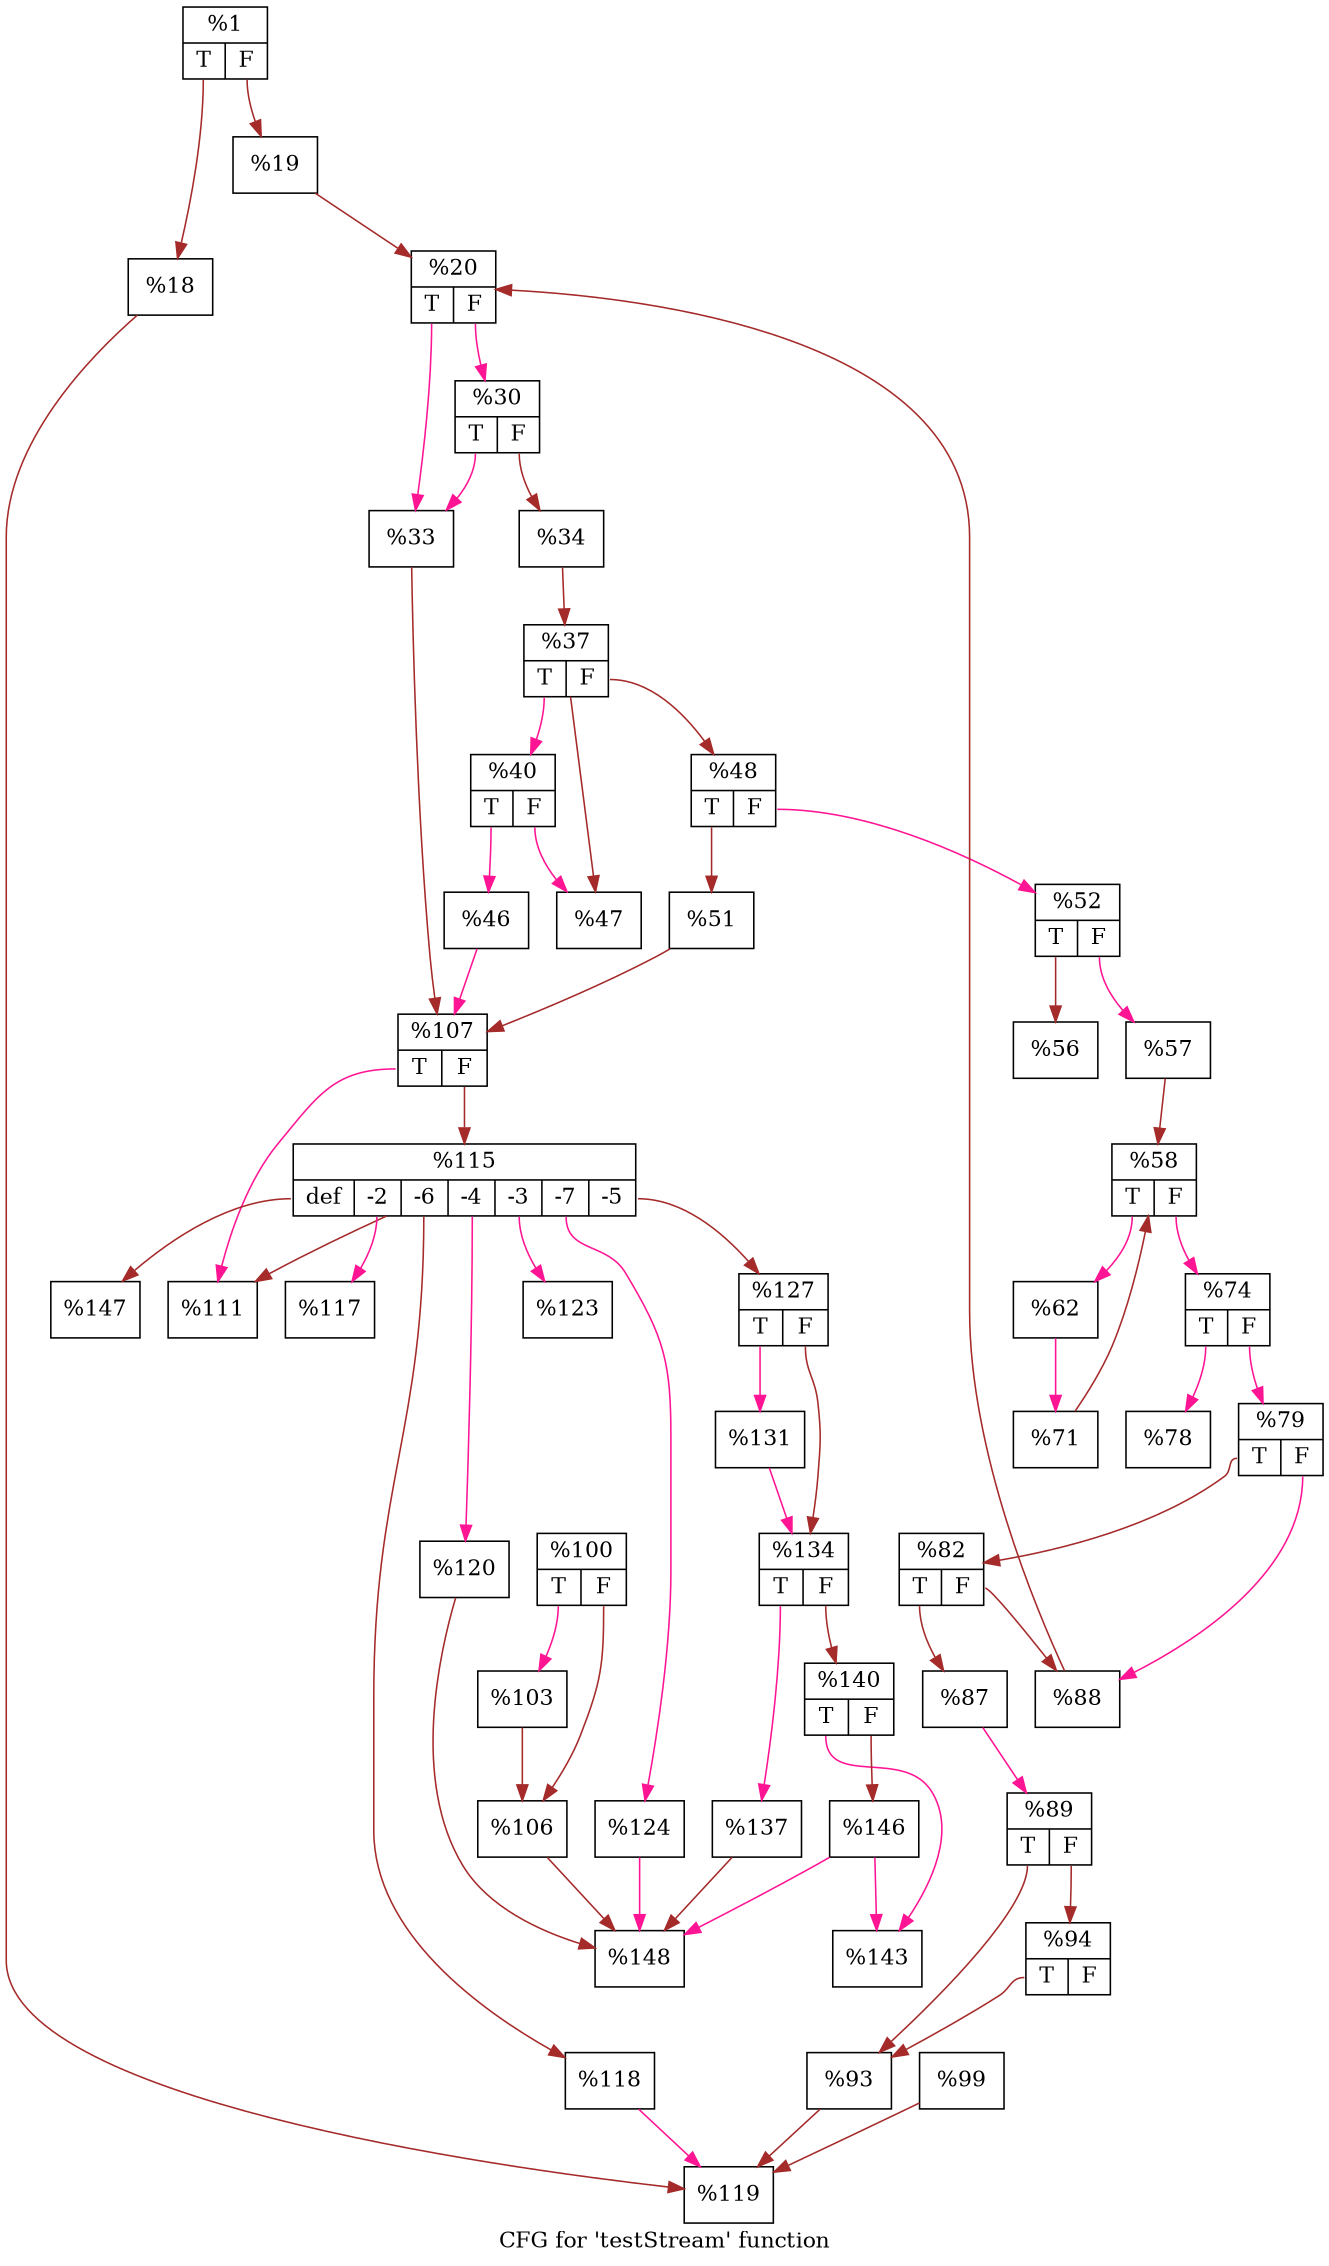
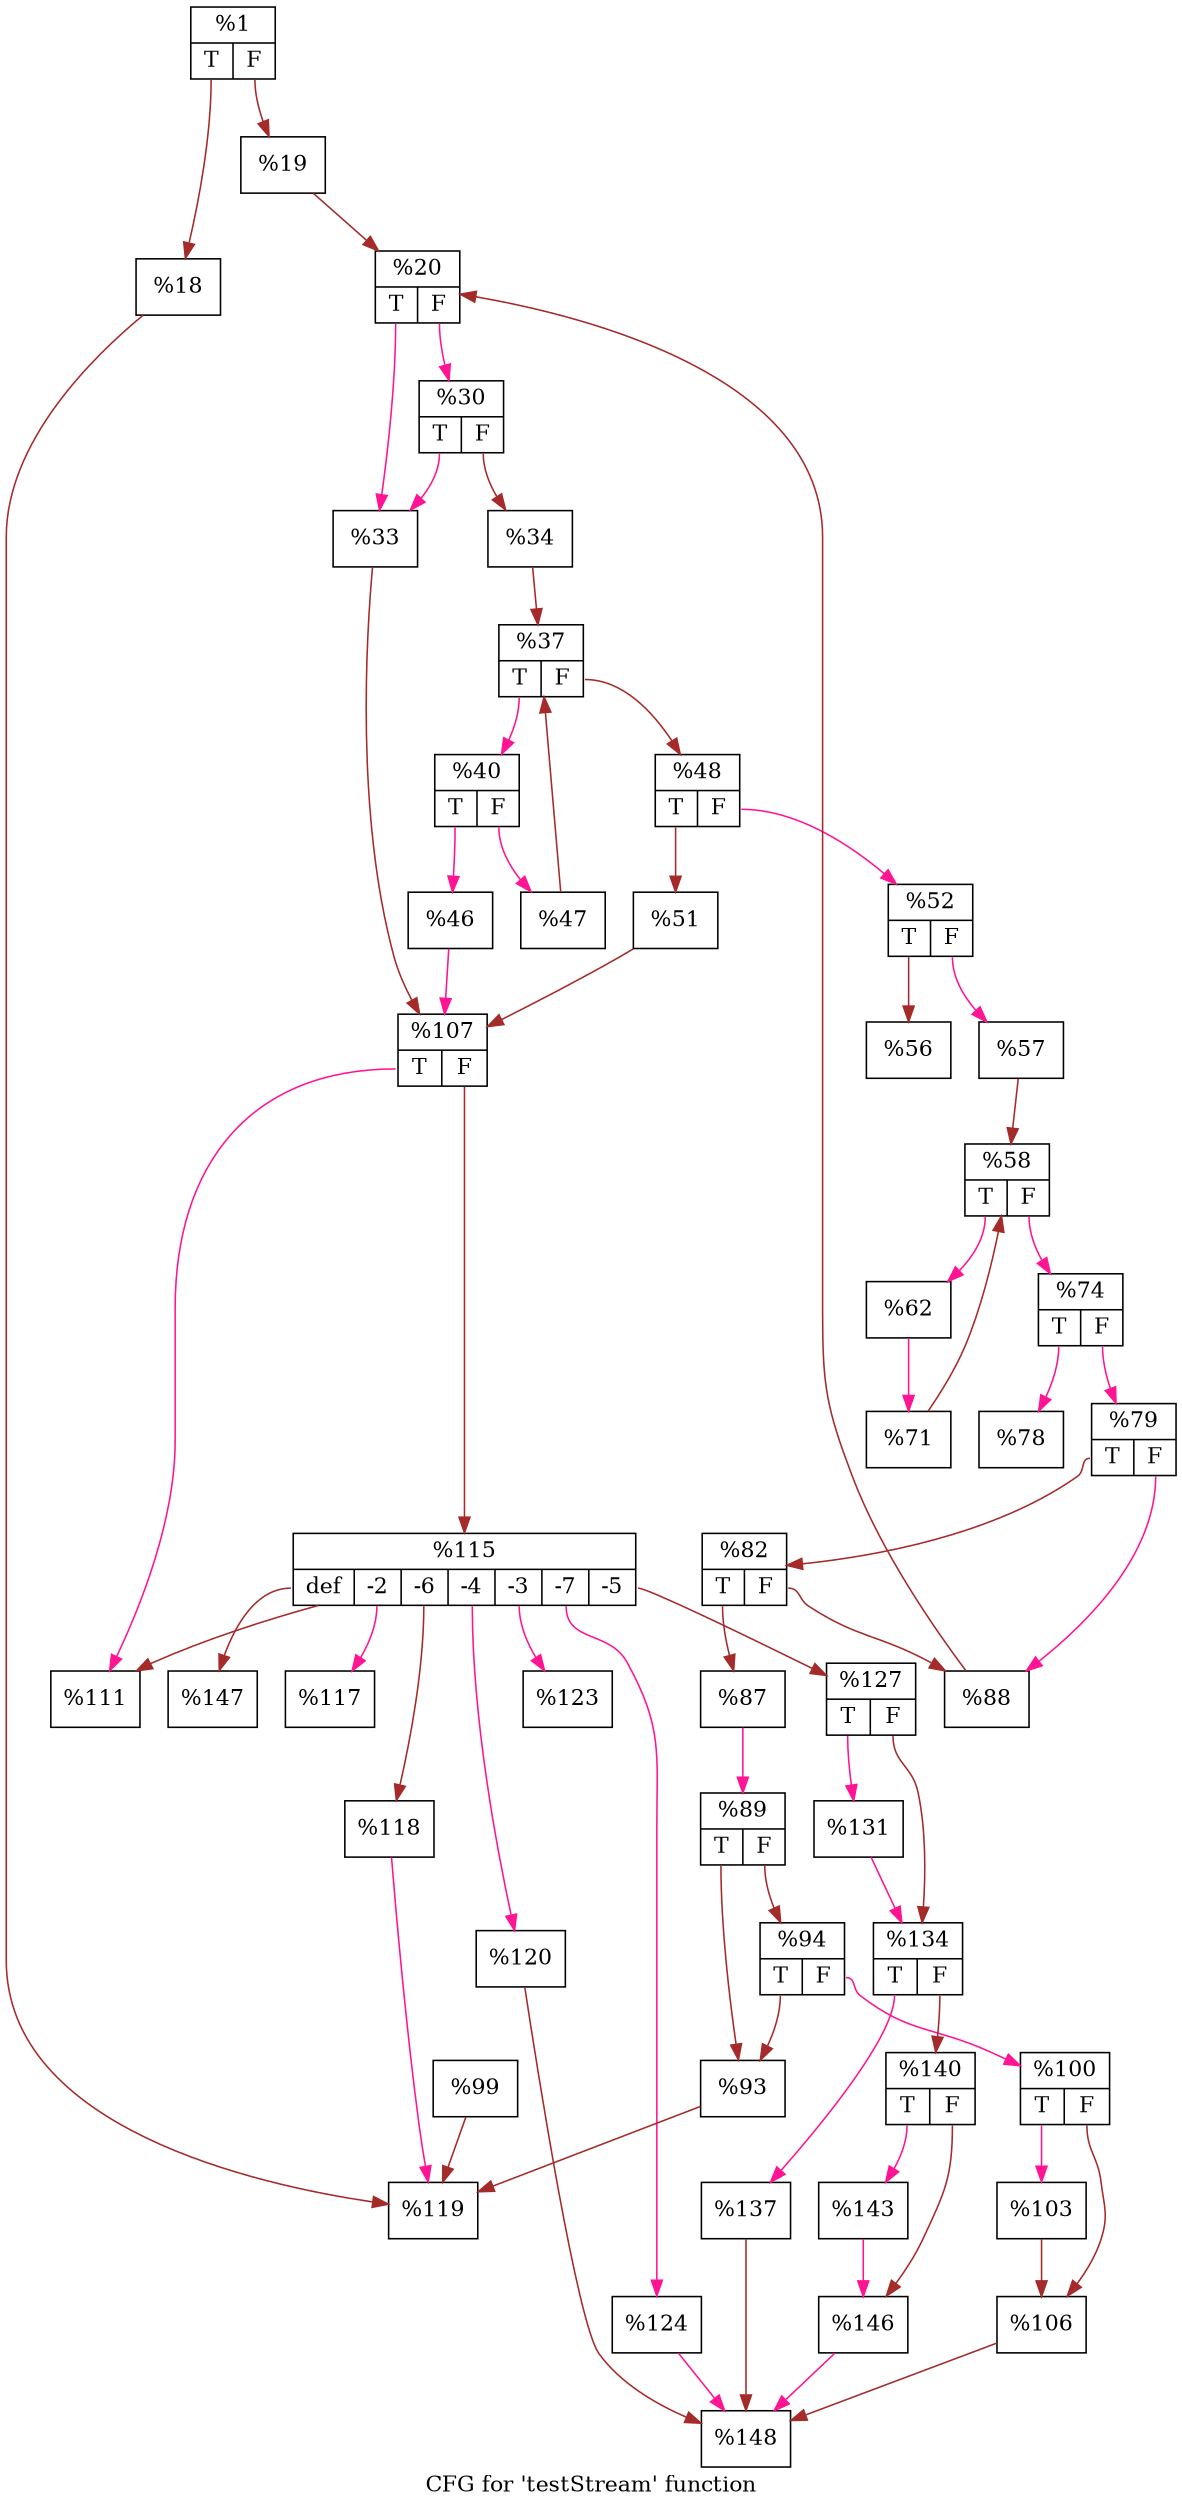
(582, 786) -> (553, 802)
(876, 1886) -> (863, 2260)
none -> (920, 2027)
